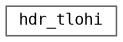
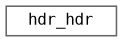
(61, 21) -> (61, 21)
